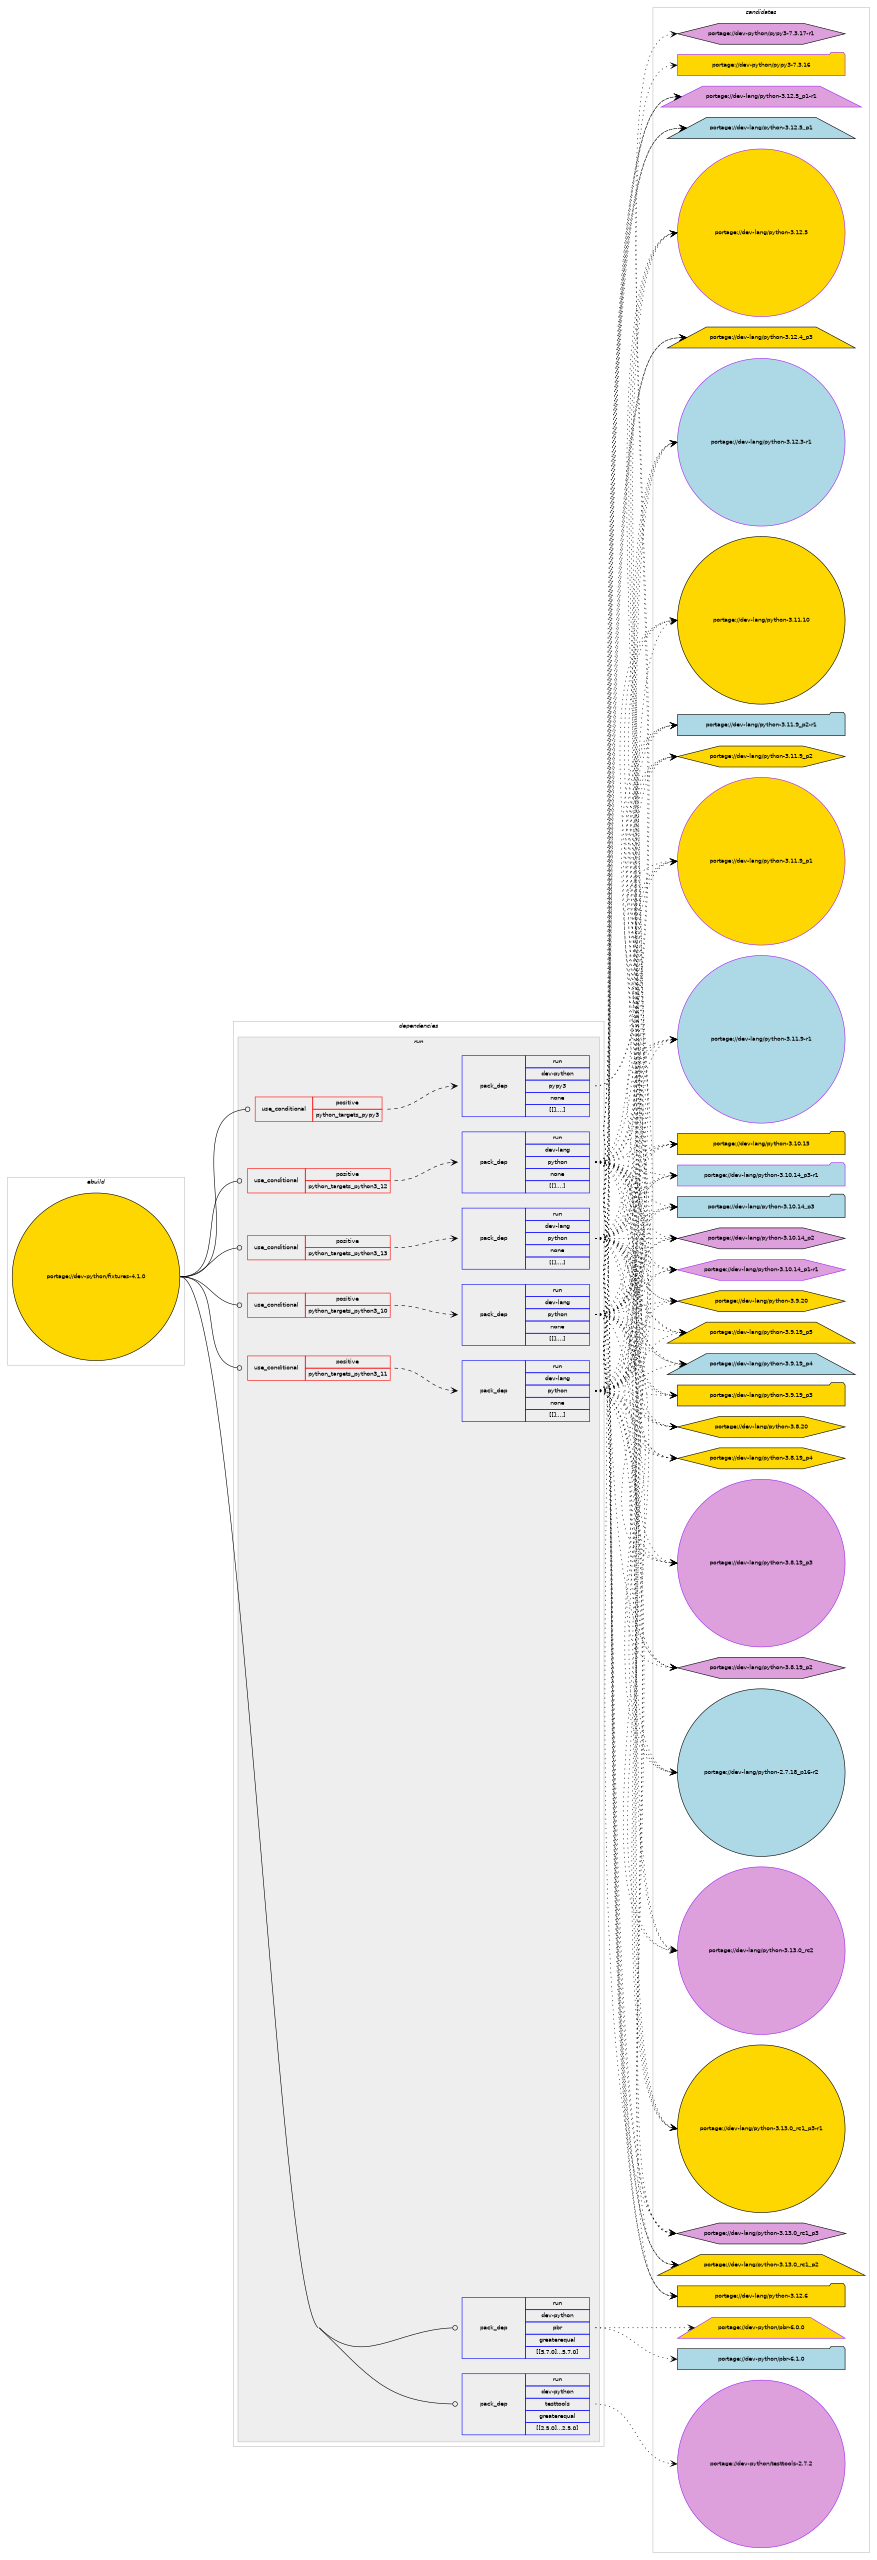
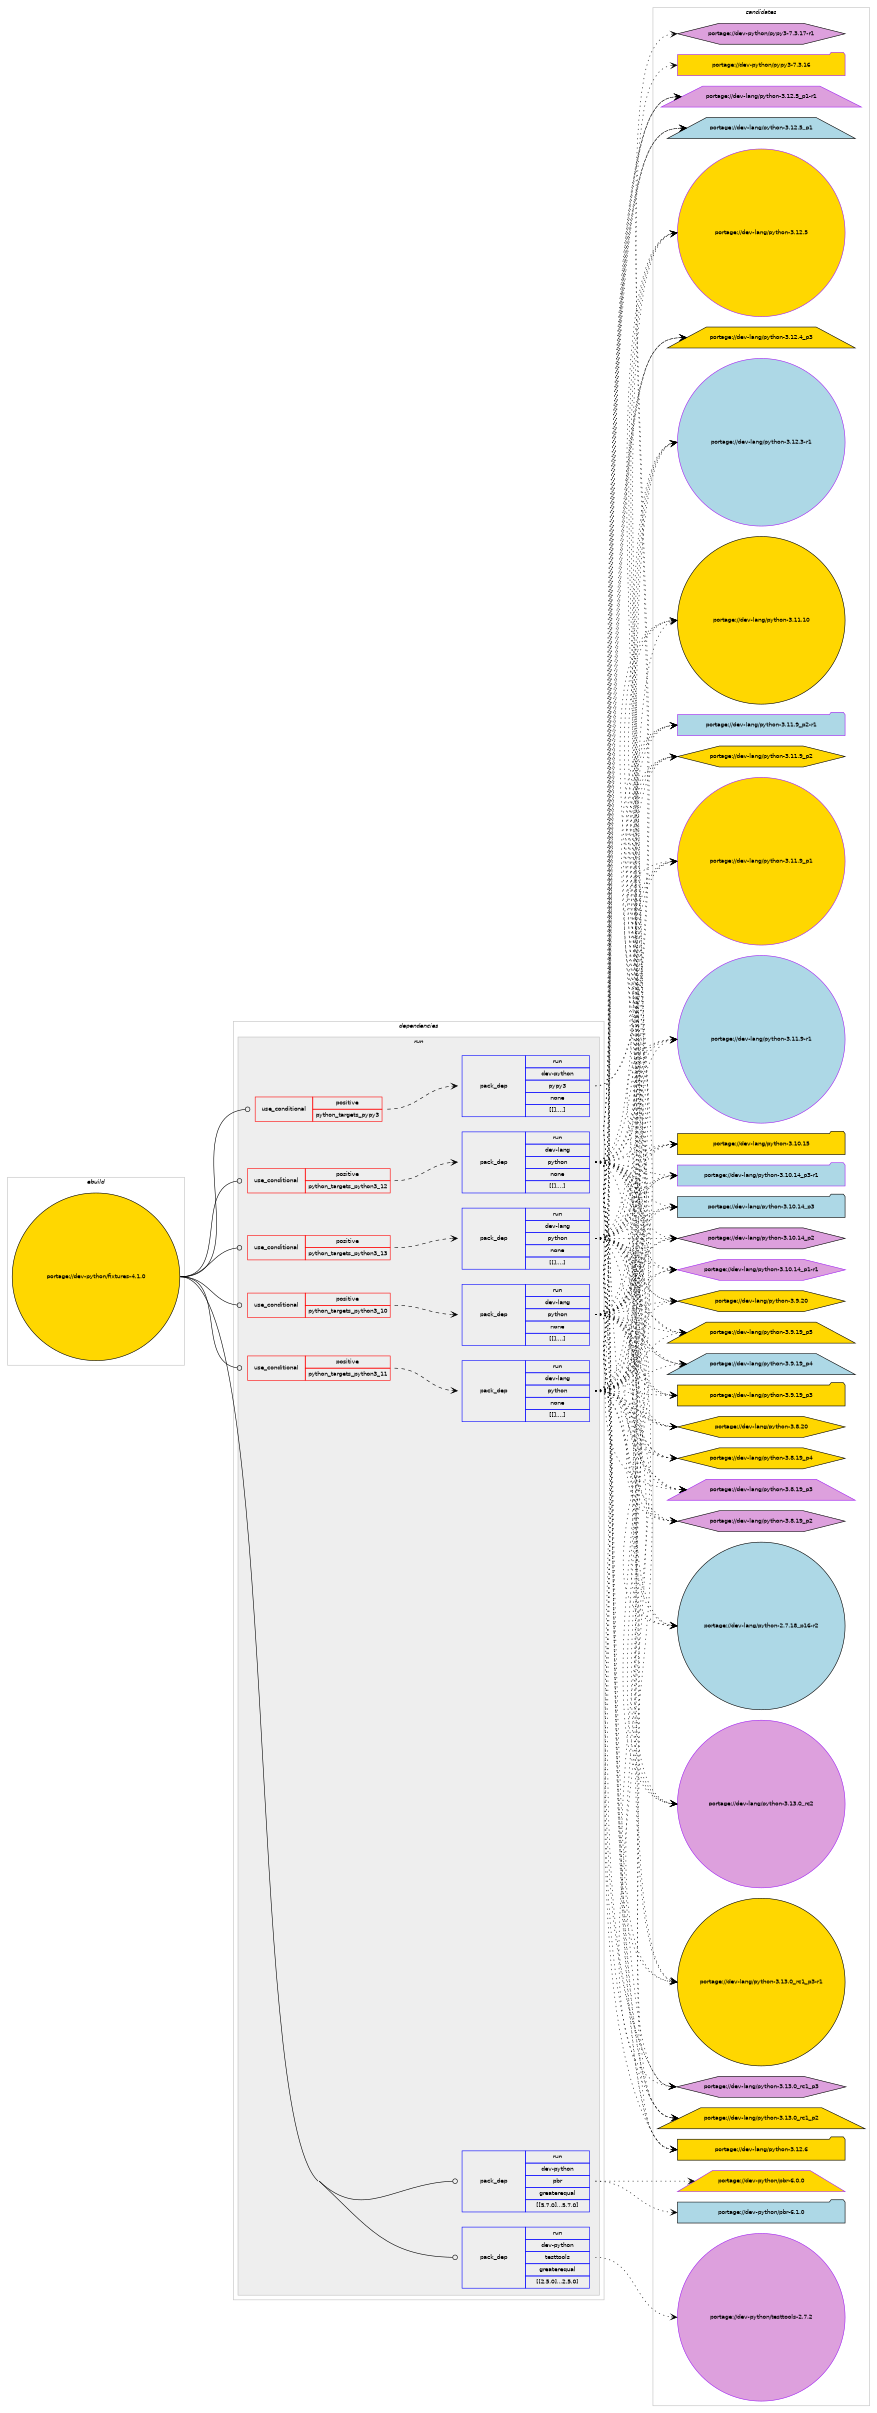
(761, 725) -> (761, 725)
(761, 1563) -> (761, 1490)
